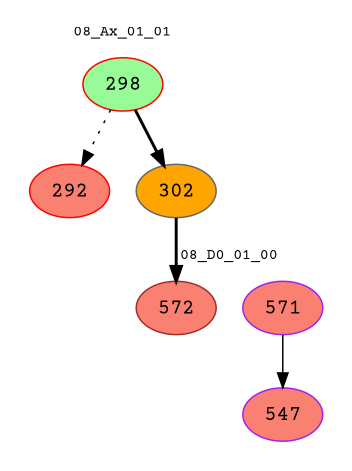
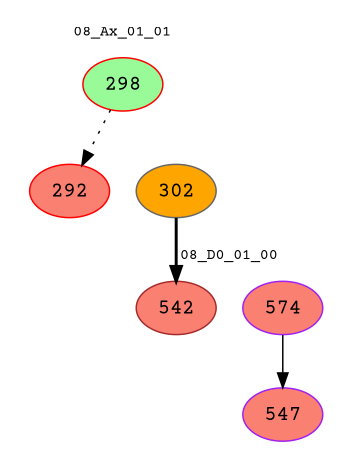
(146, 131) -> none
(176, 308) -> (176, 308)
(283, 308) -> (283, 308)
